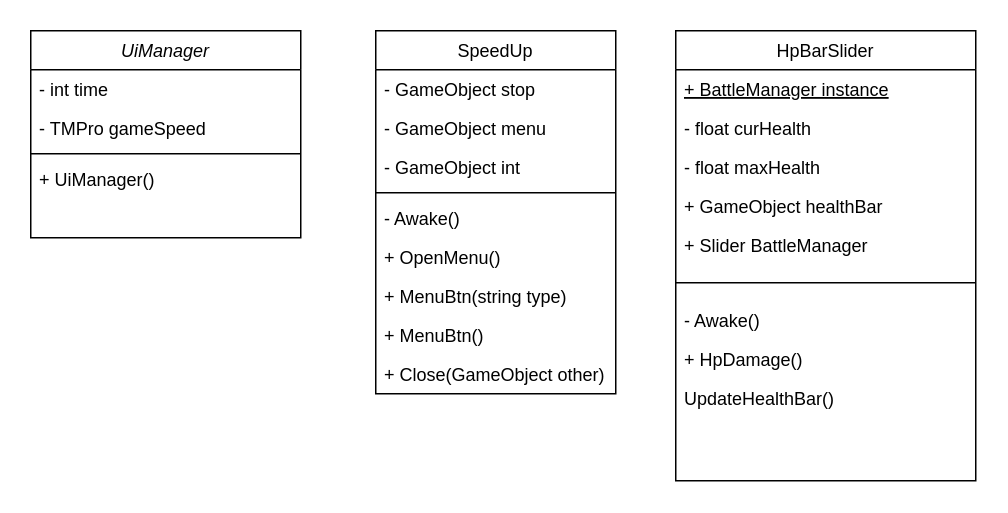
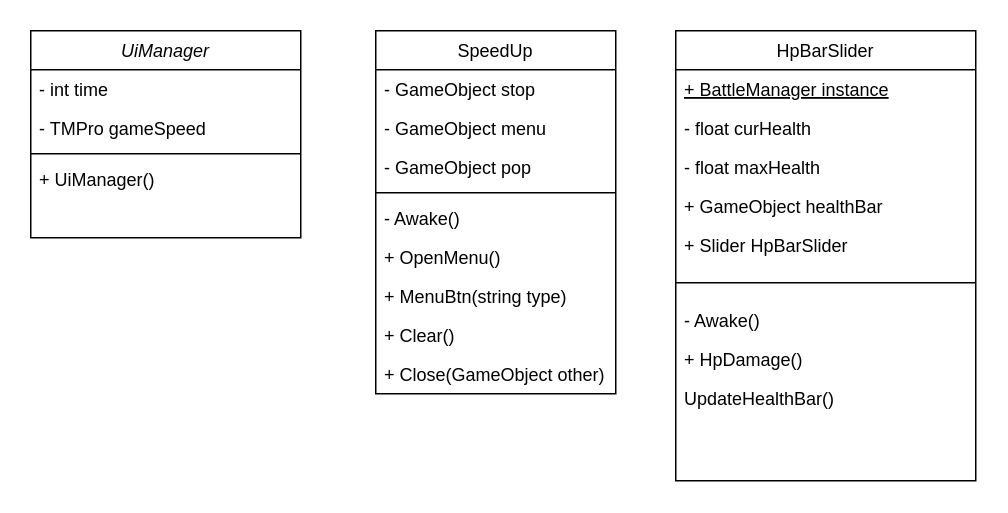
(458, 168) -> (460, 168)
(783, 246) -> (771, 246)
(437, 336) -> (425, 336)
